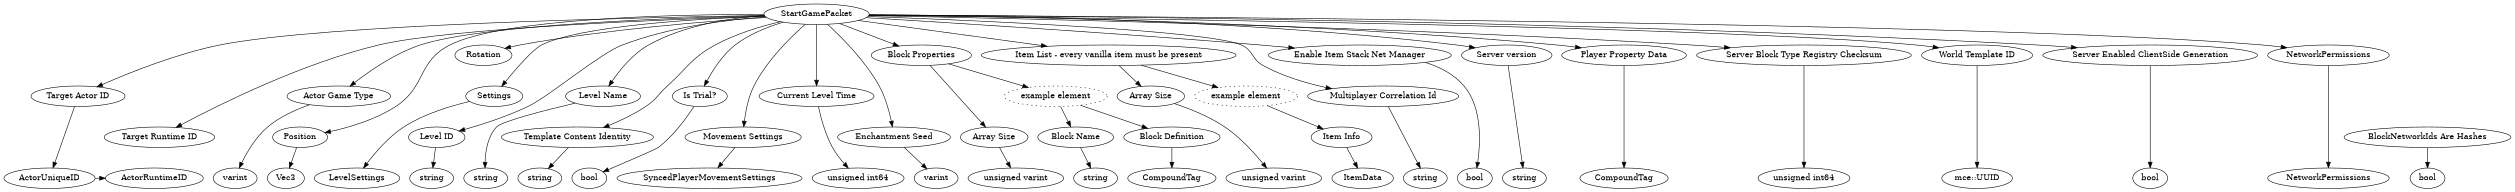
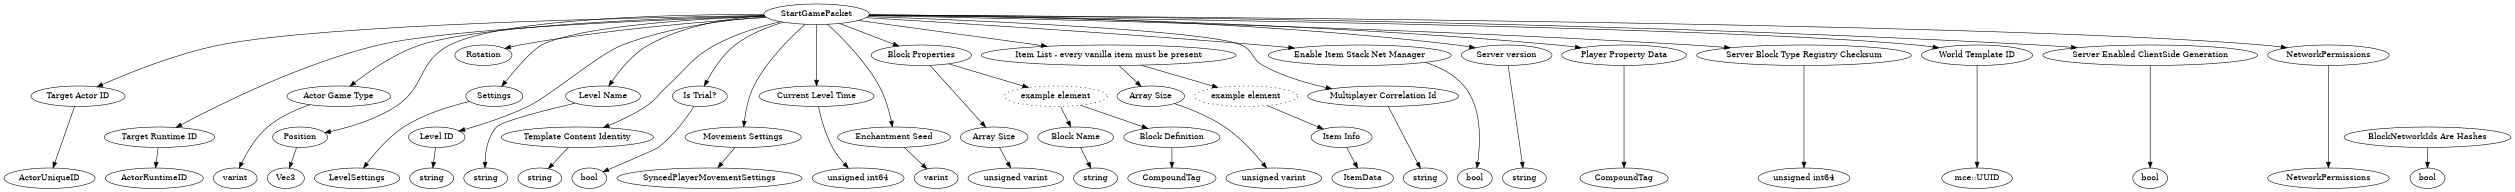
(97, 178) -> (157, 155)
